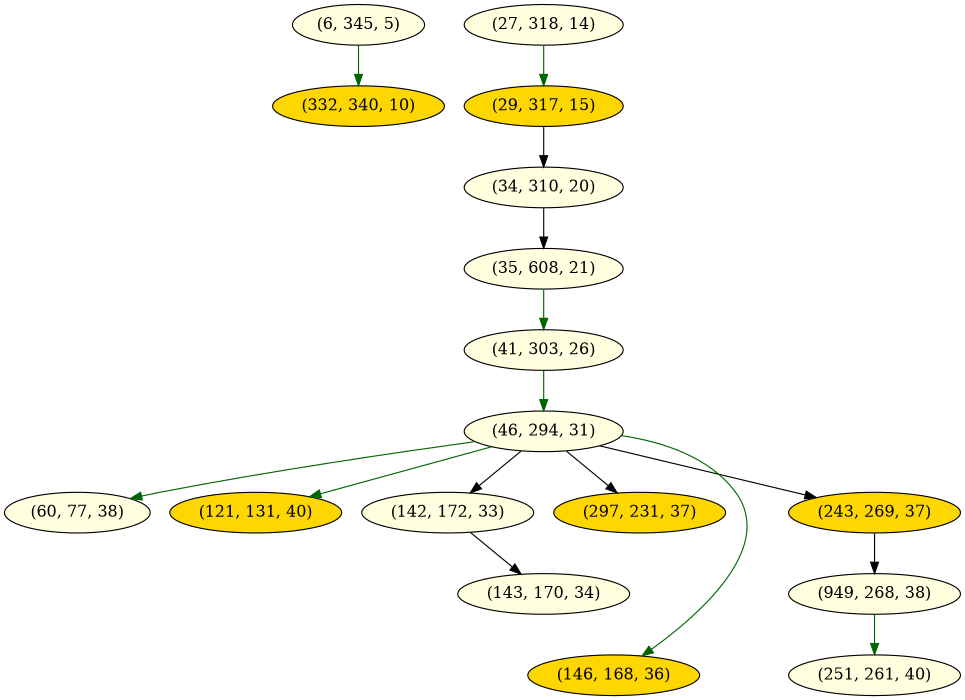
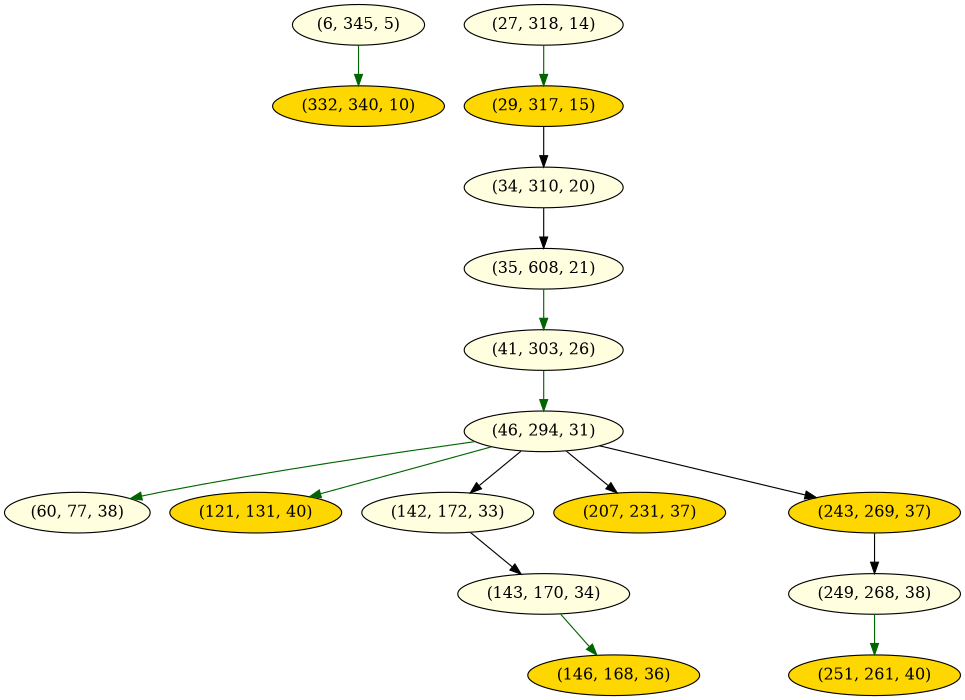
(640, 513) -> (640, 513)
(746, 523) -> (575, 630)
(875, 594) -> (875, 594)
(875, 675) -> (875, 675)
